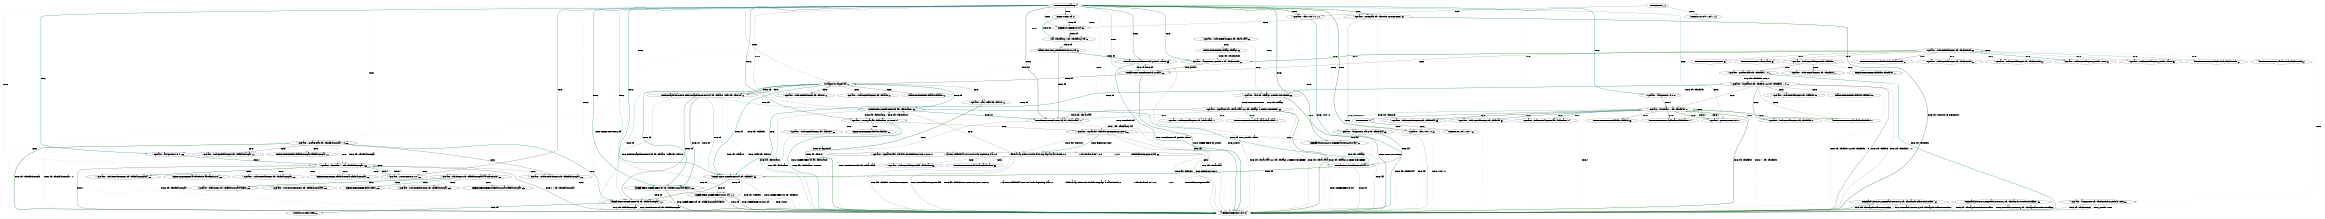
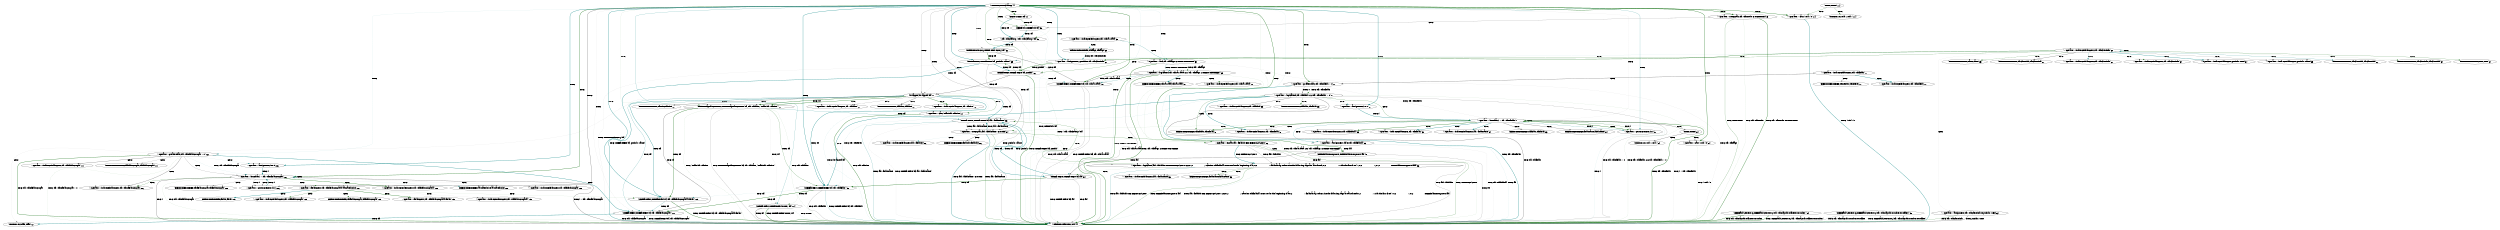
none -> (1196, 8)
(303, 9) -> (580, 29)
none -> (656, 107)
(974, 115) -> (994, 149)
